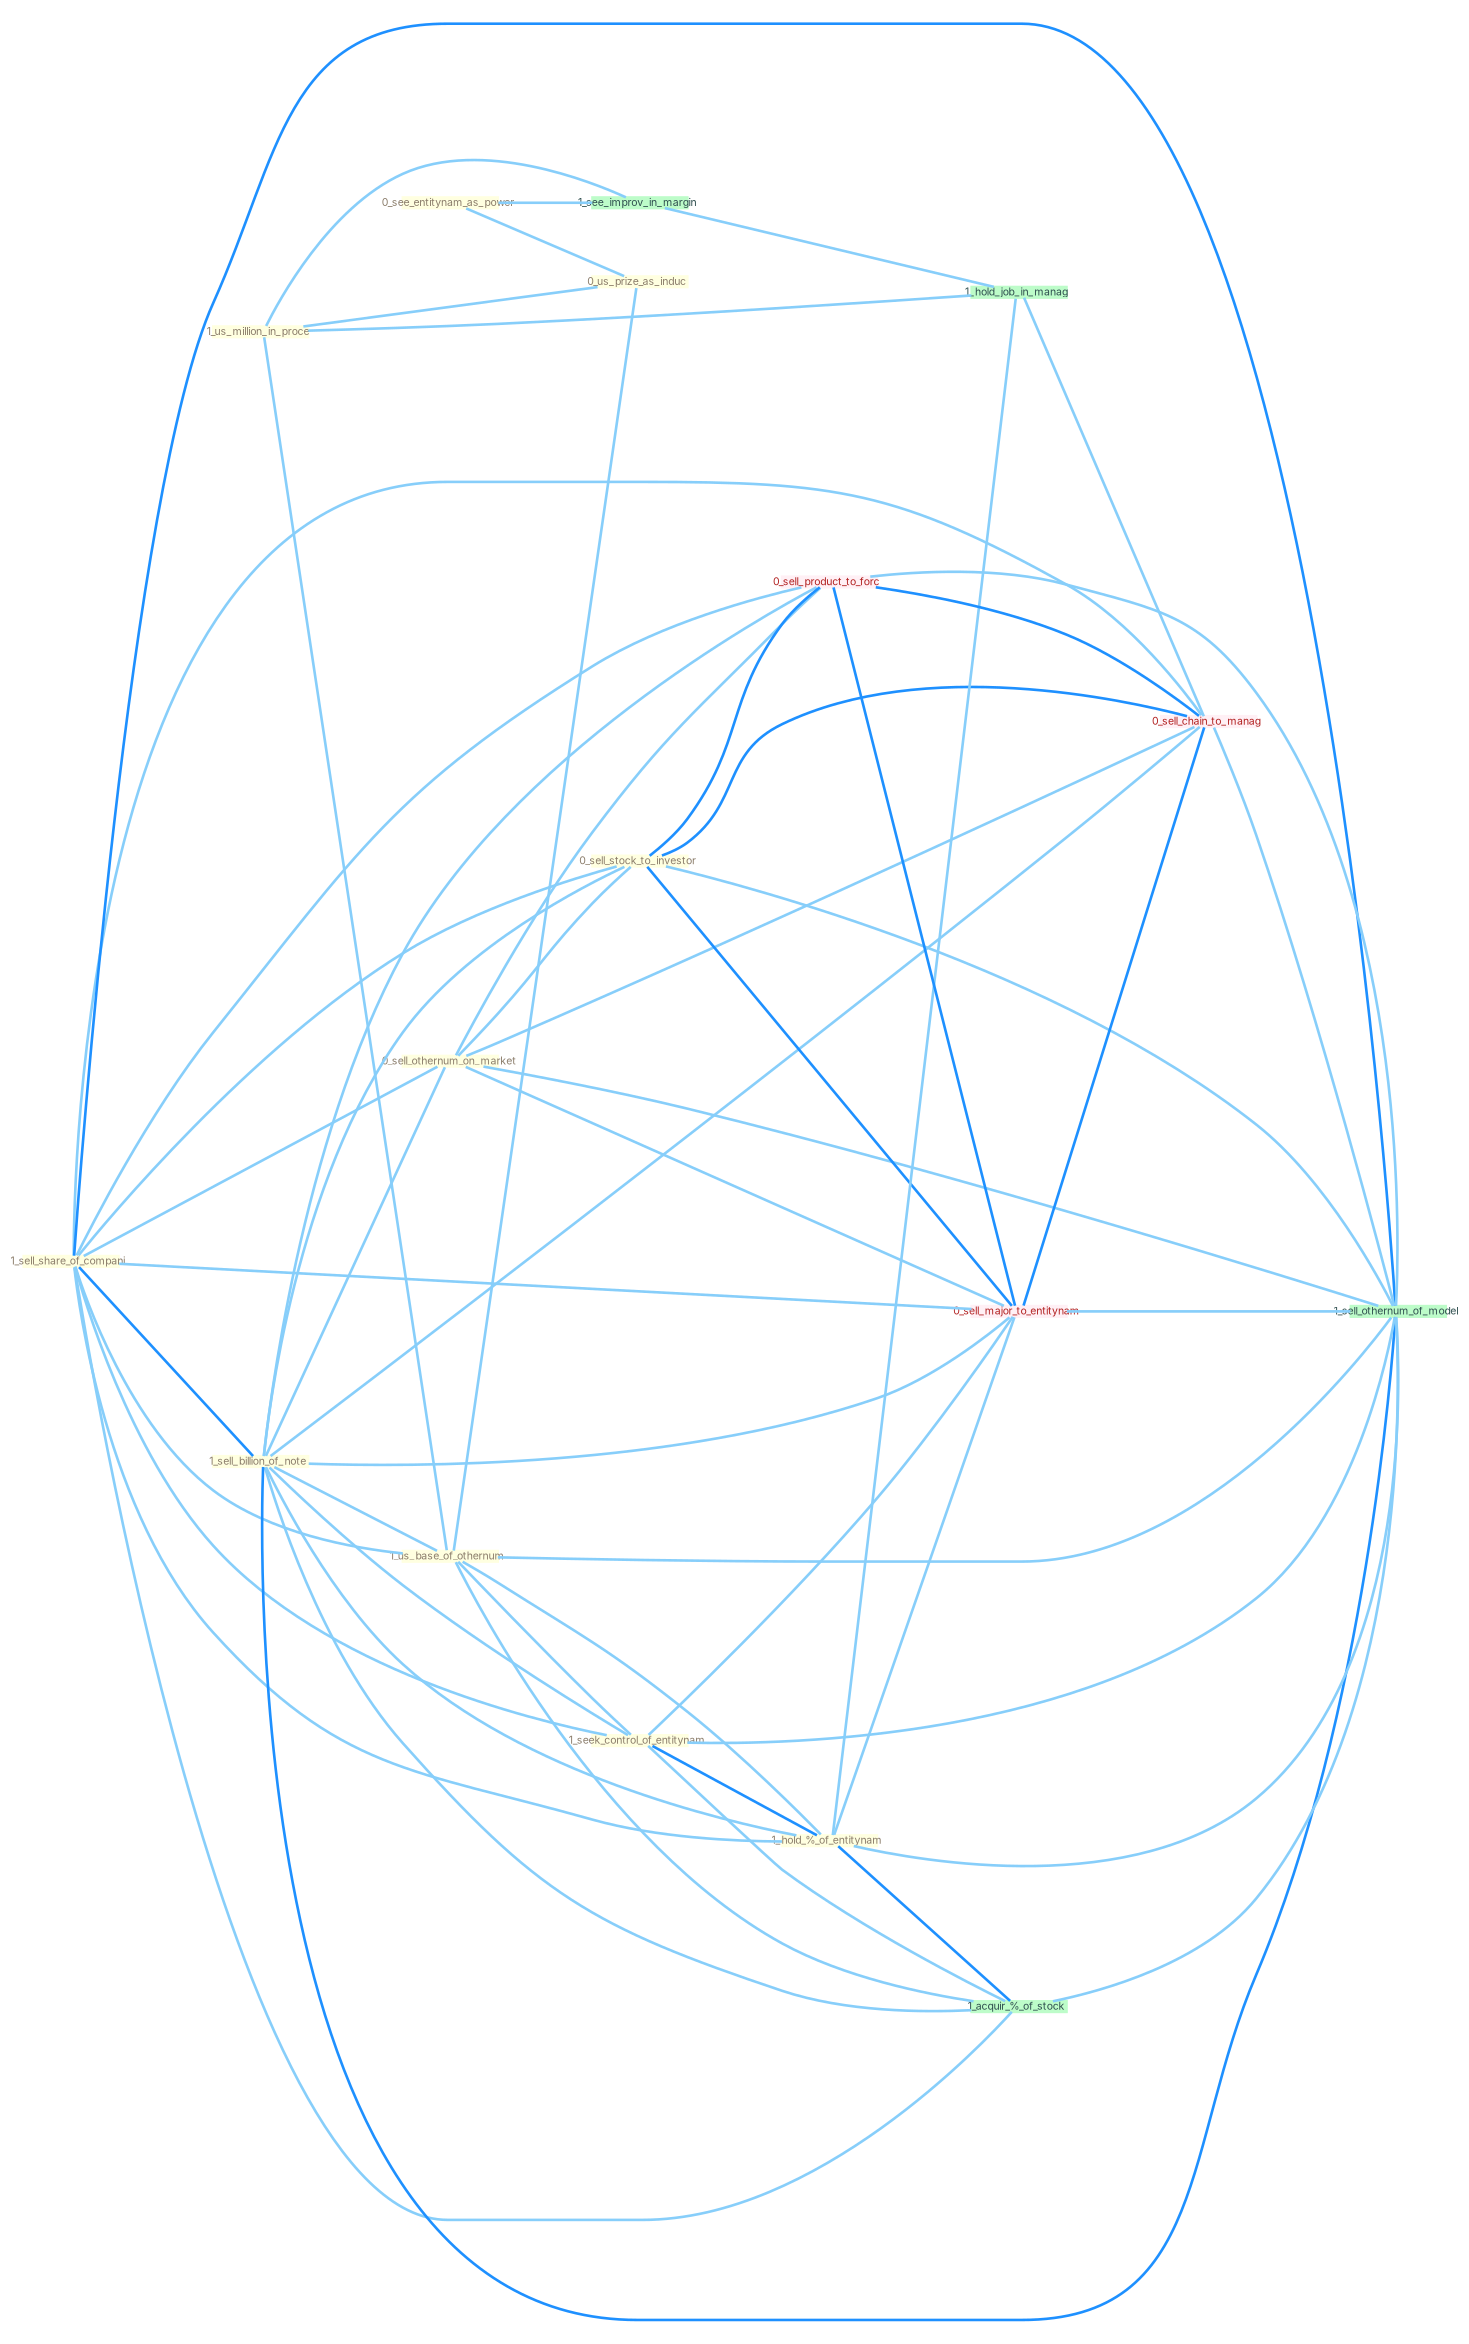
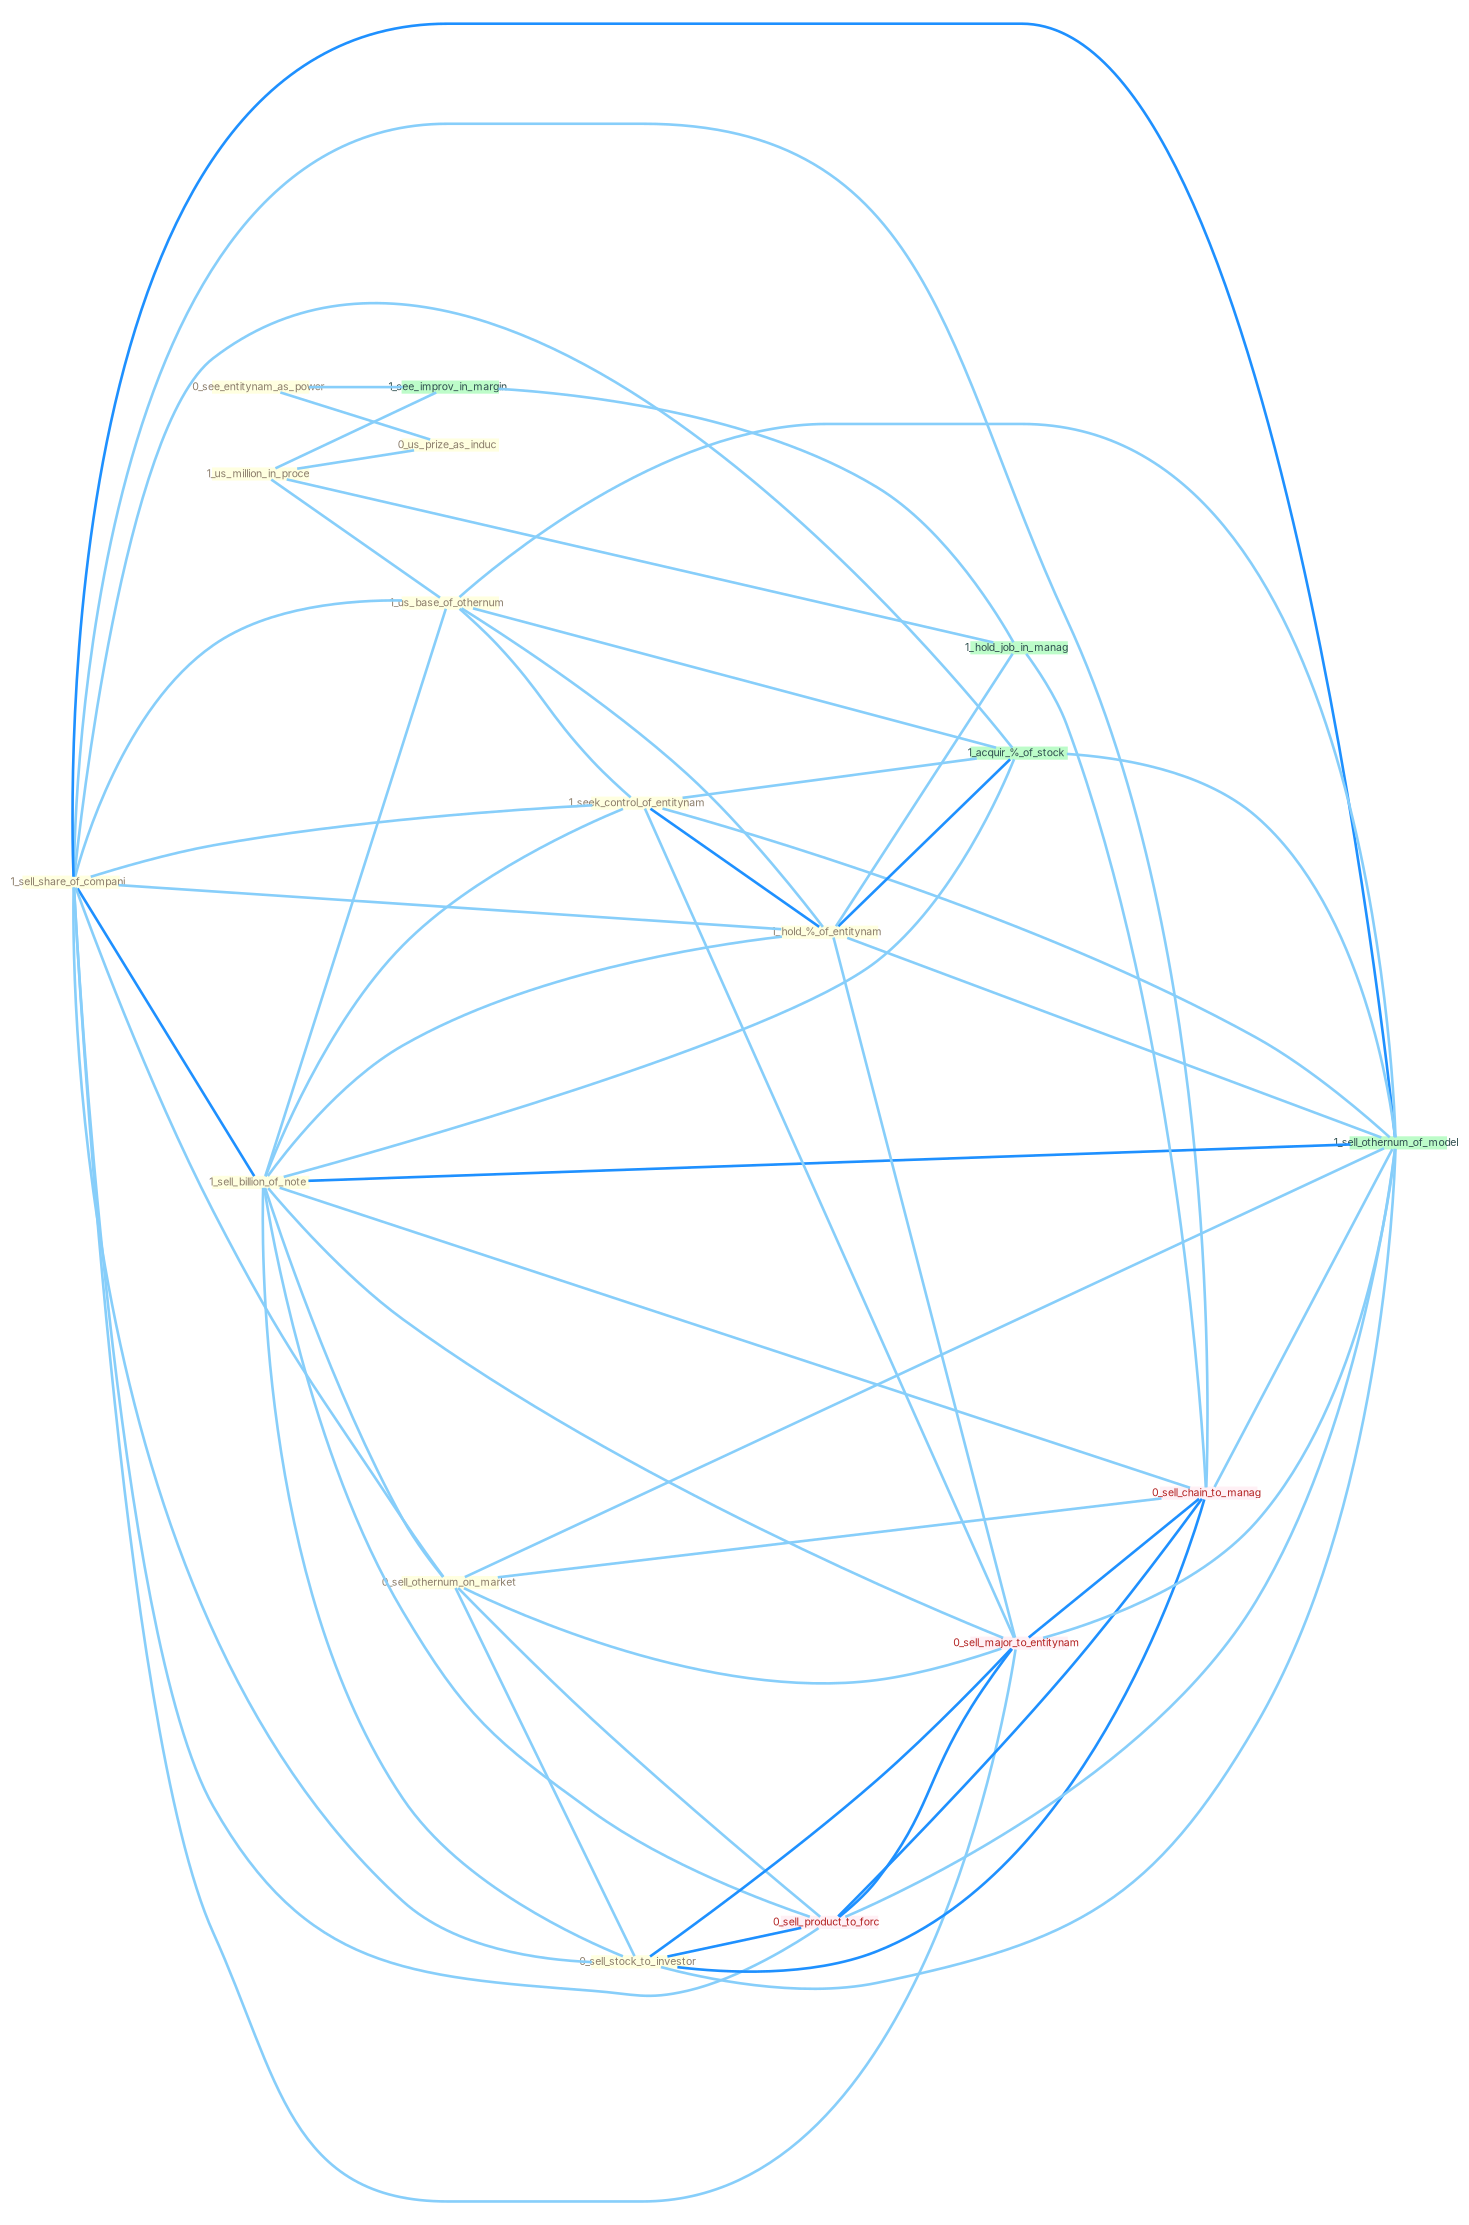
(554, 856) -> none
